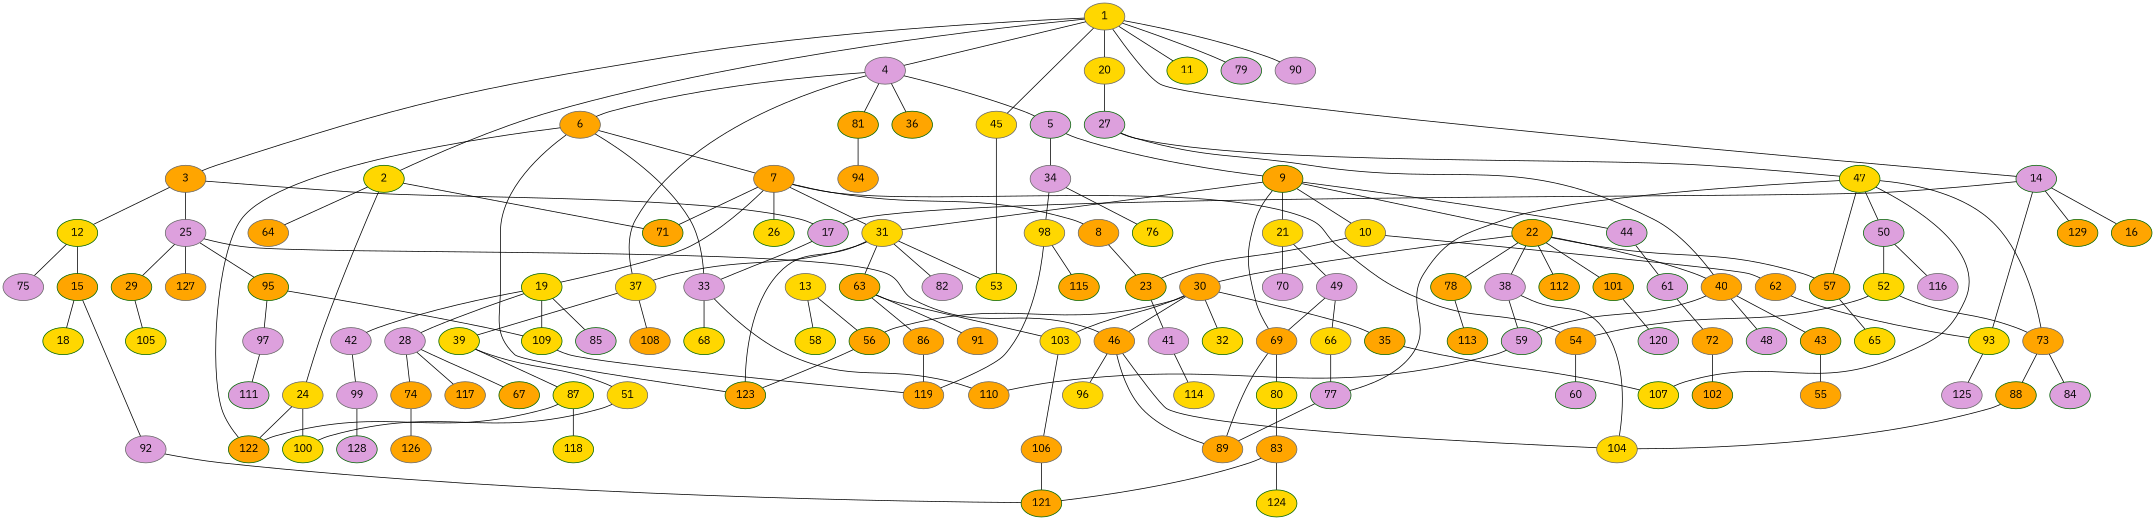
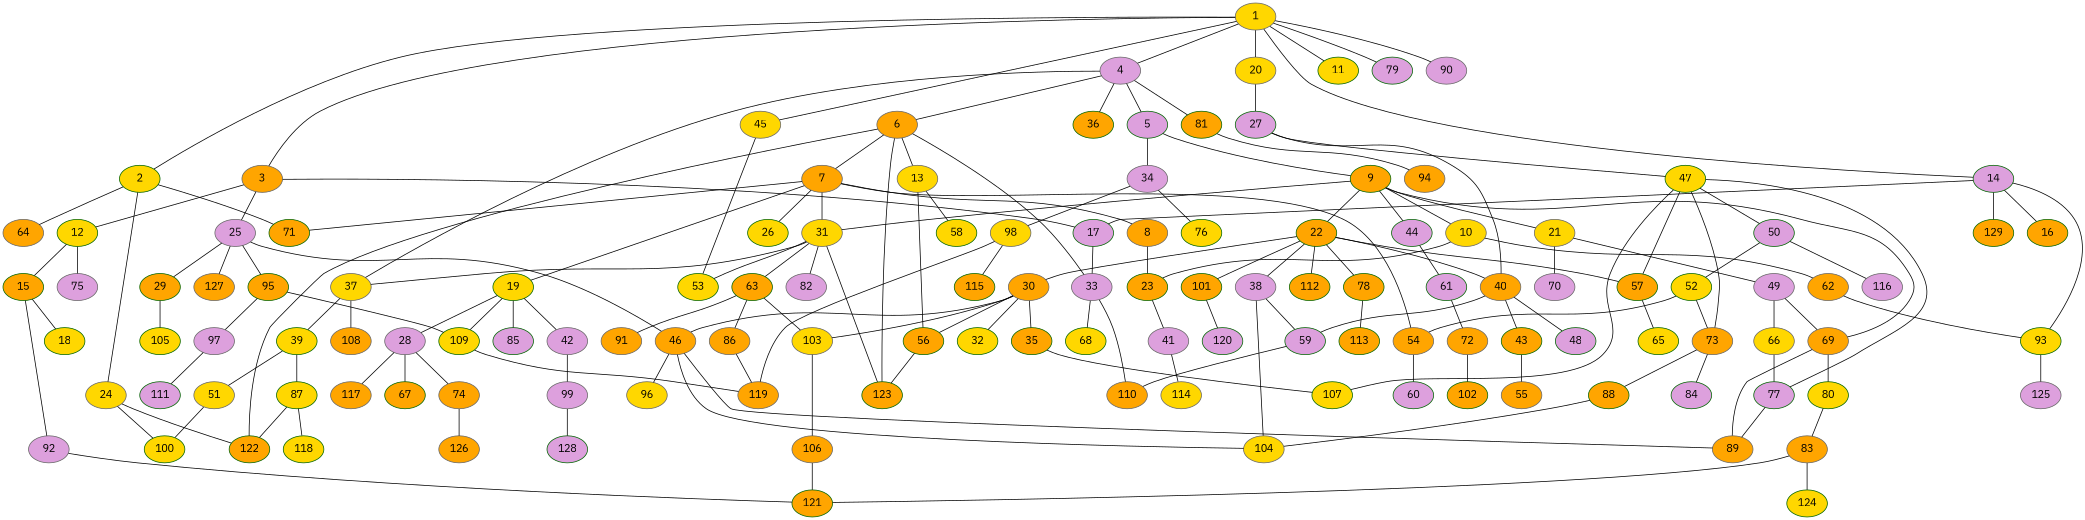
none -> (907, 152)
